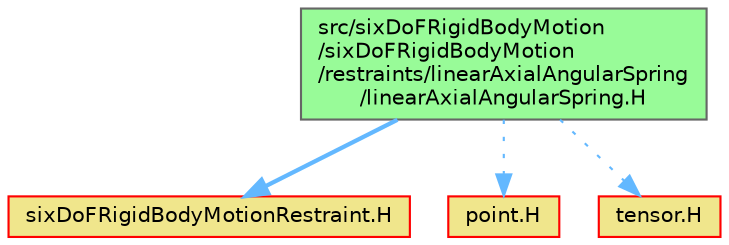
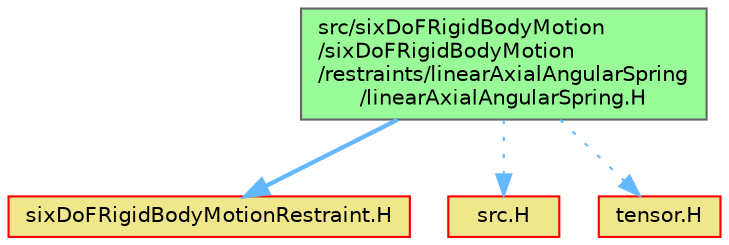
(504, 217) -> (504, 217)
